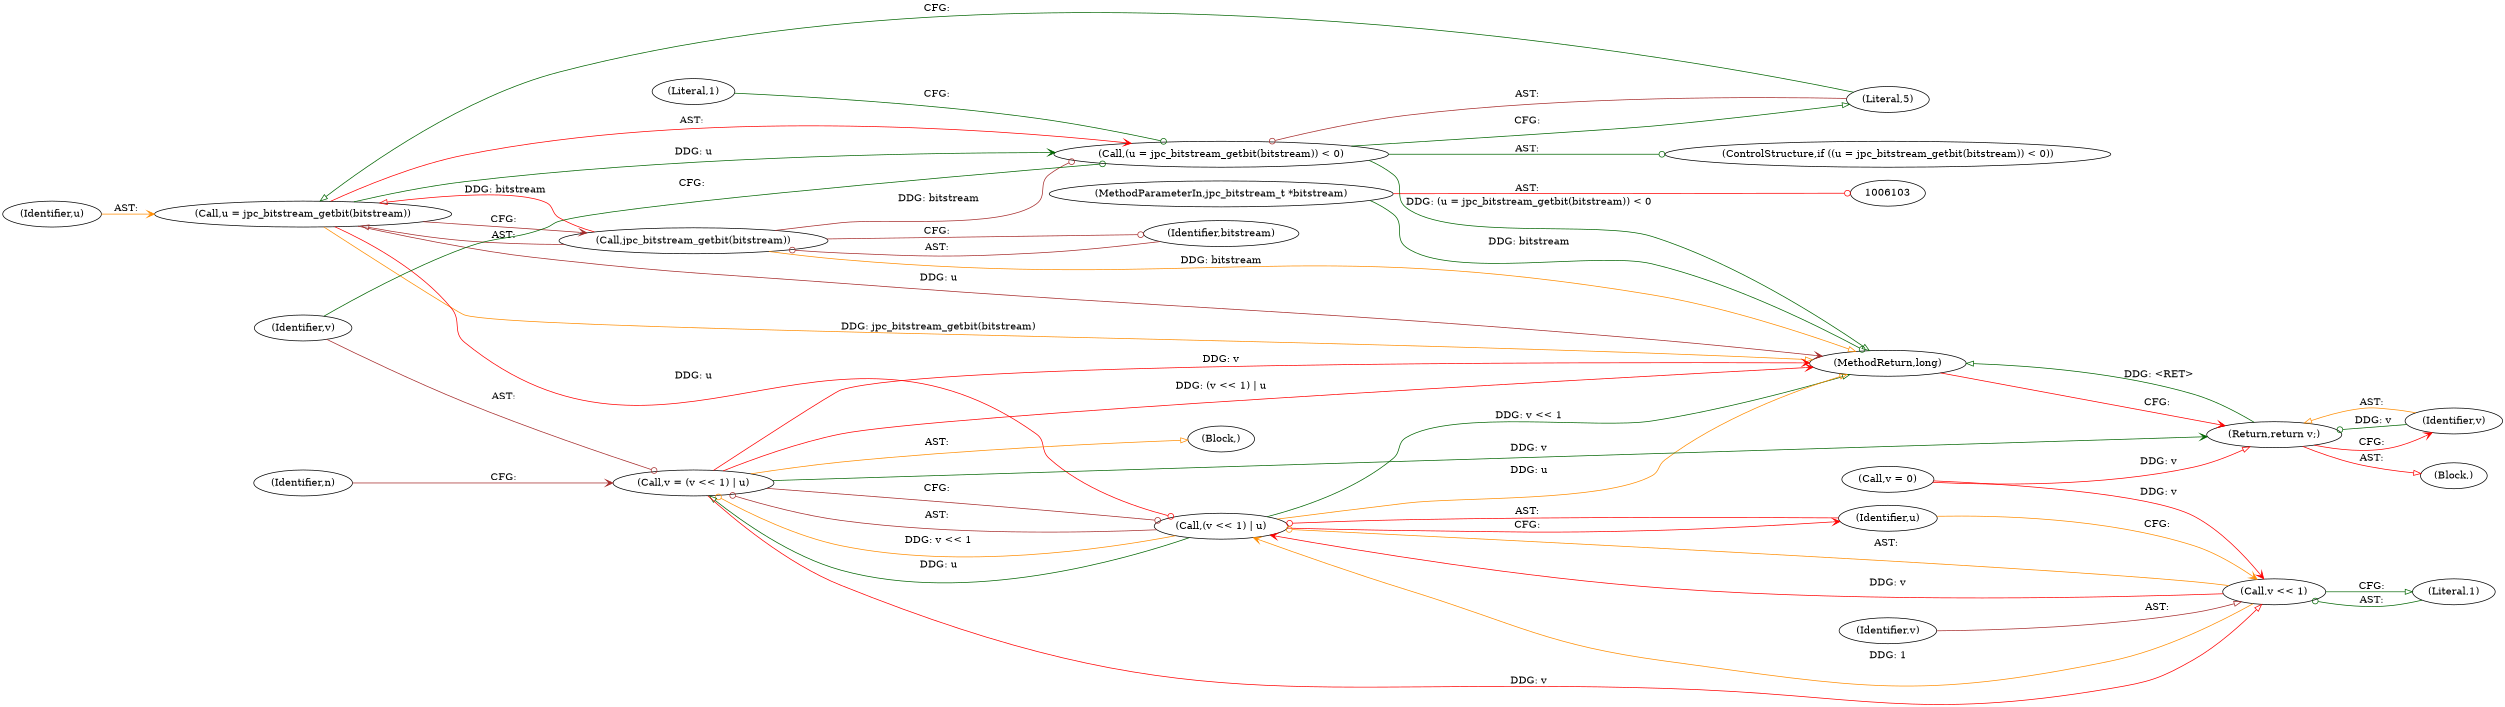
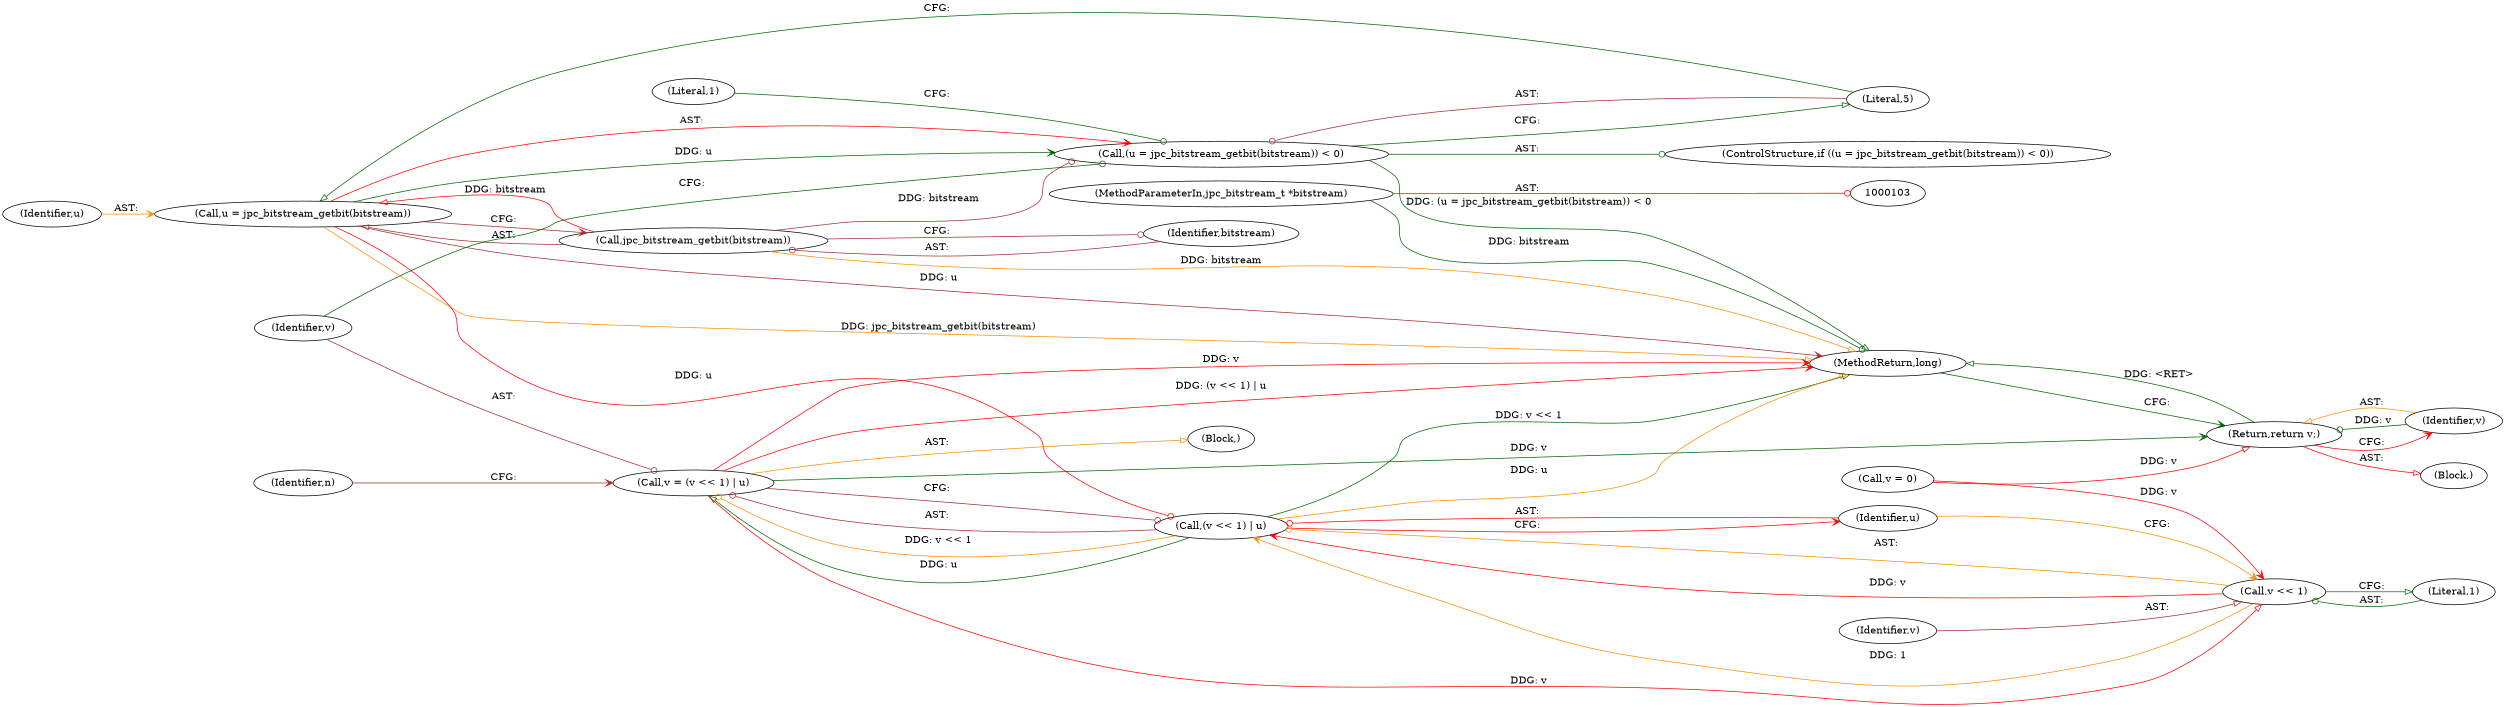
(1888, 193) -> (1888, 193)
(2079, 399) -> (2079, 399)
